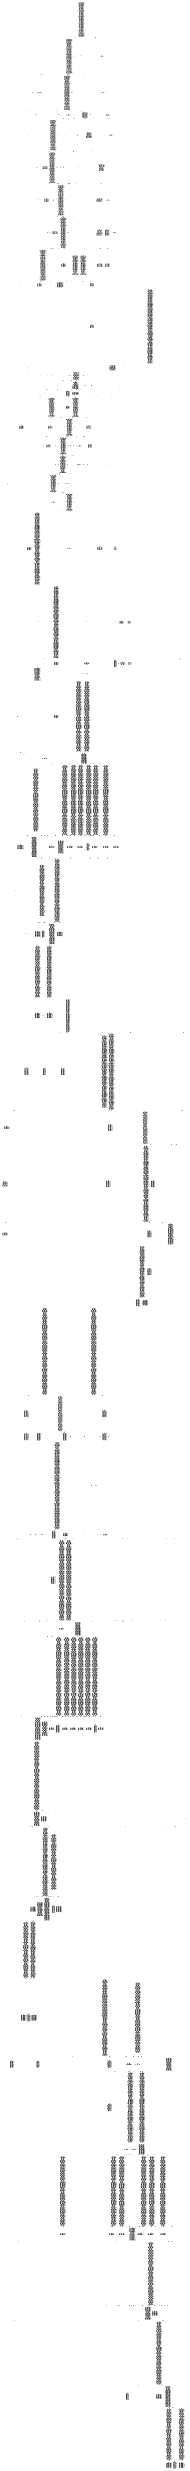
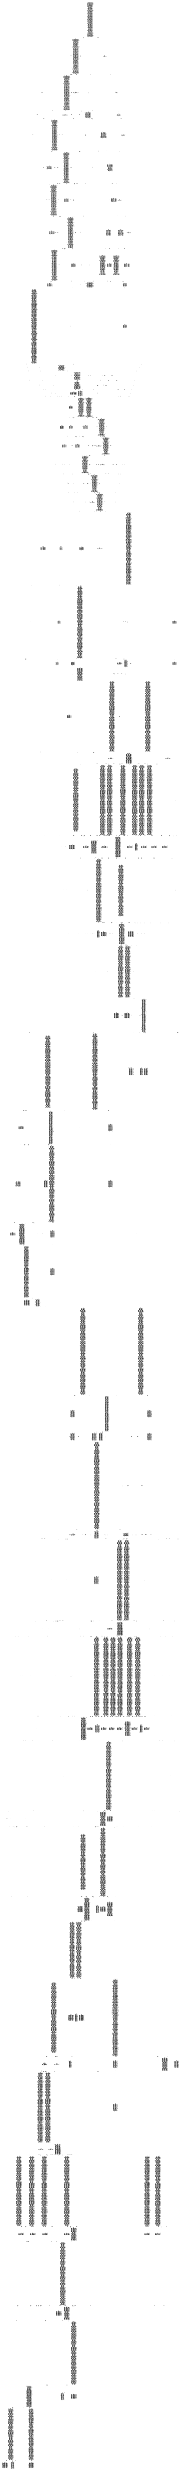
none -> (168, 758)
